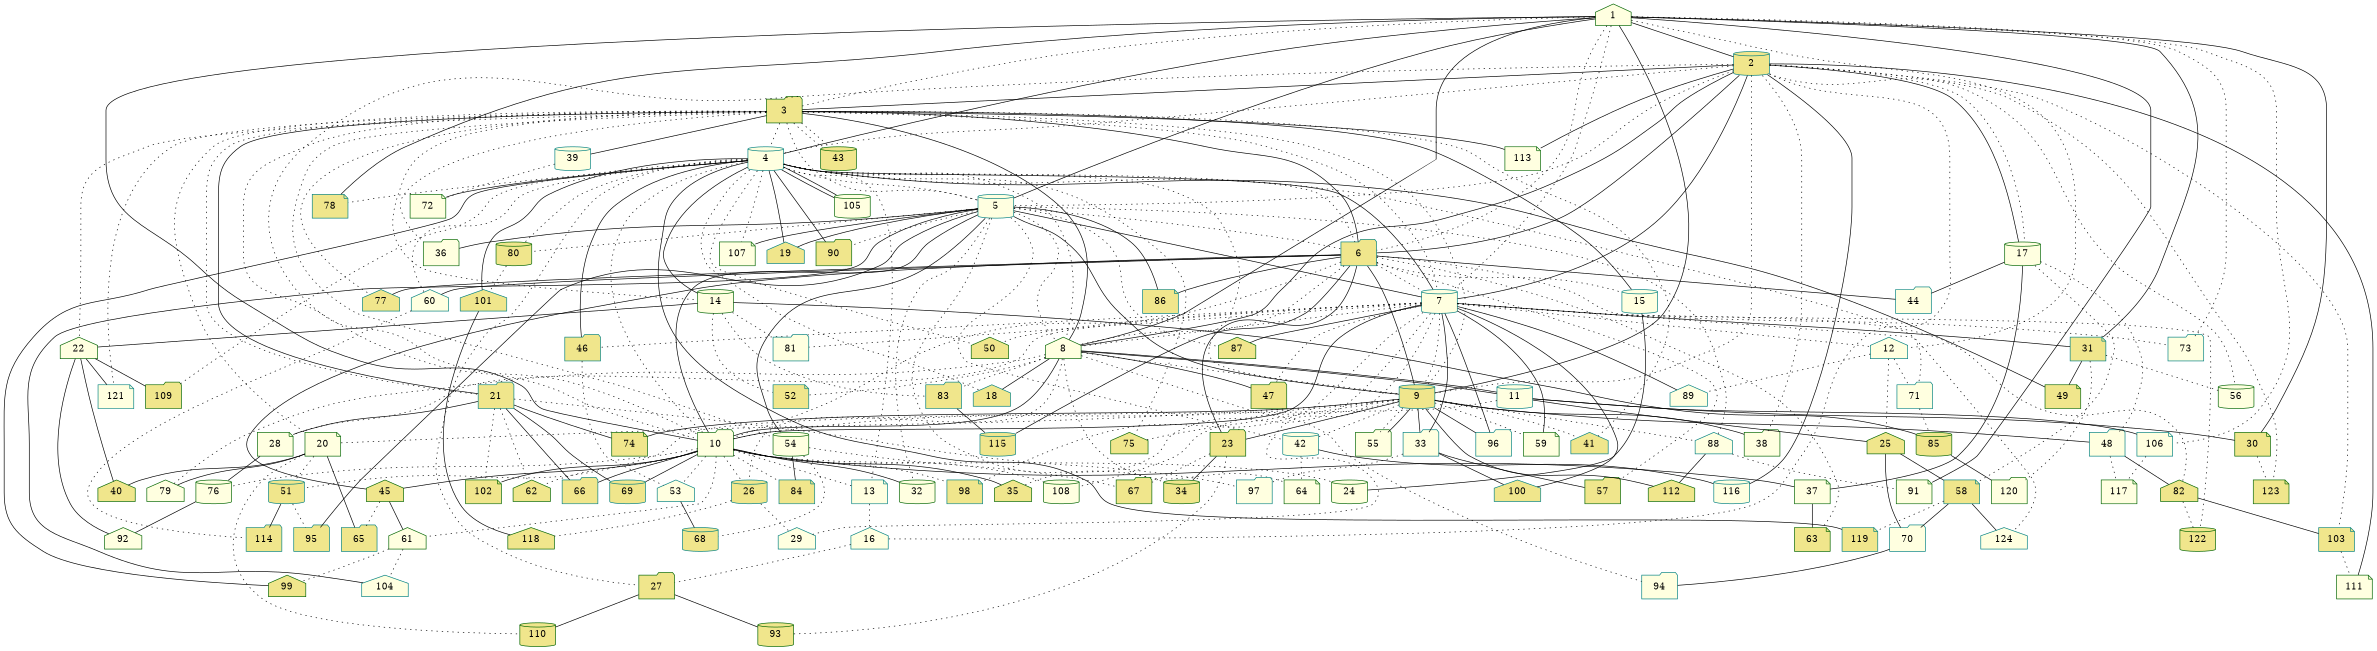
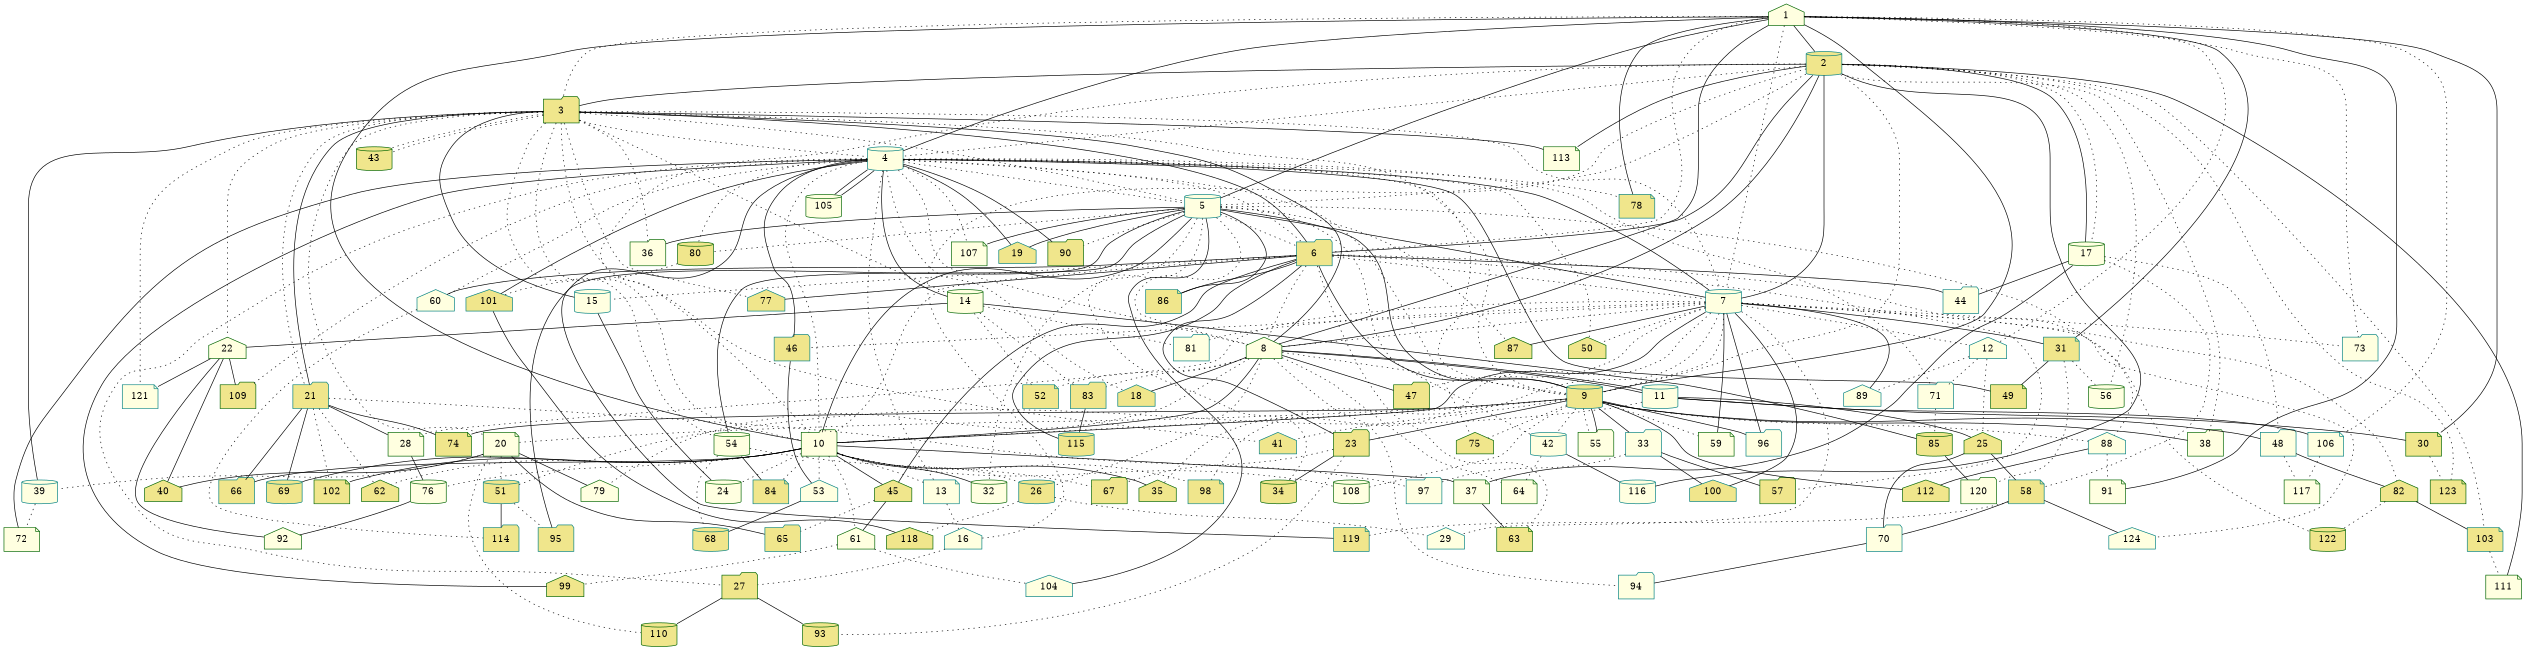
(1448, 374) -> none
(597, 441) -> (792, 444)
none -> (303, 477)
